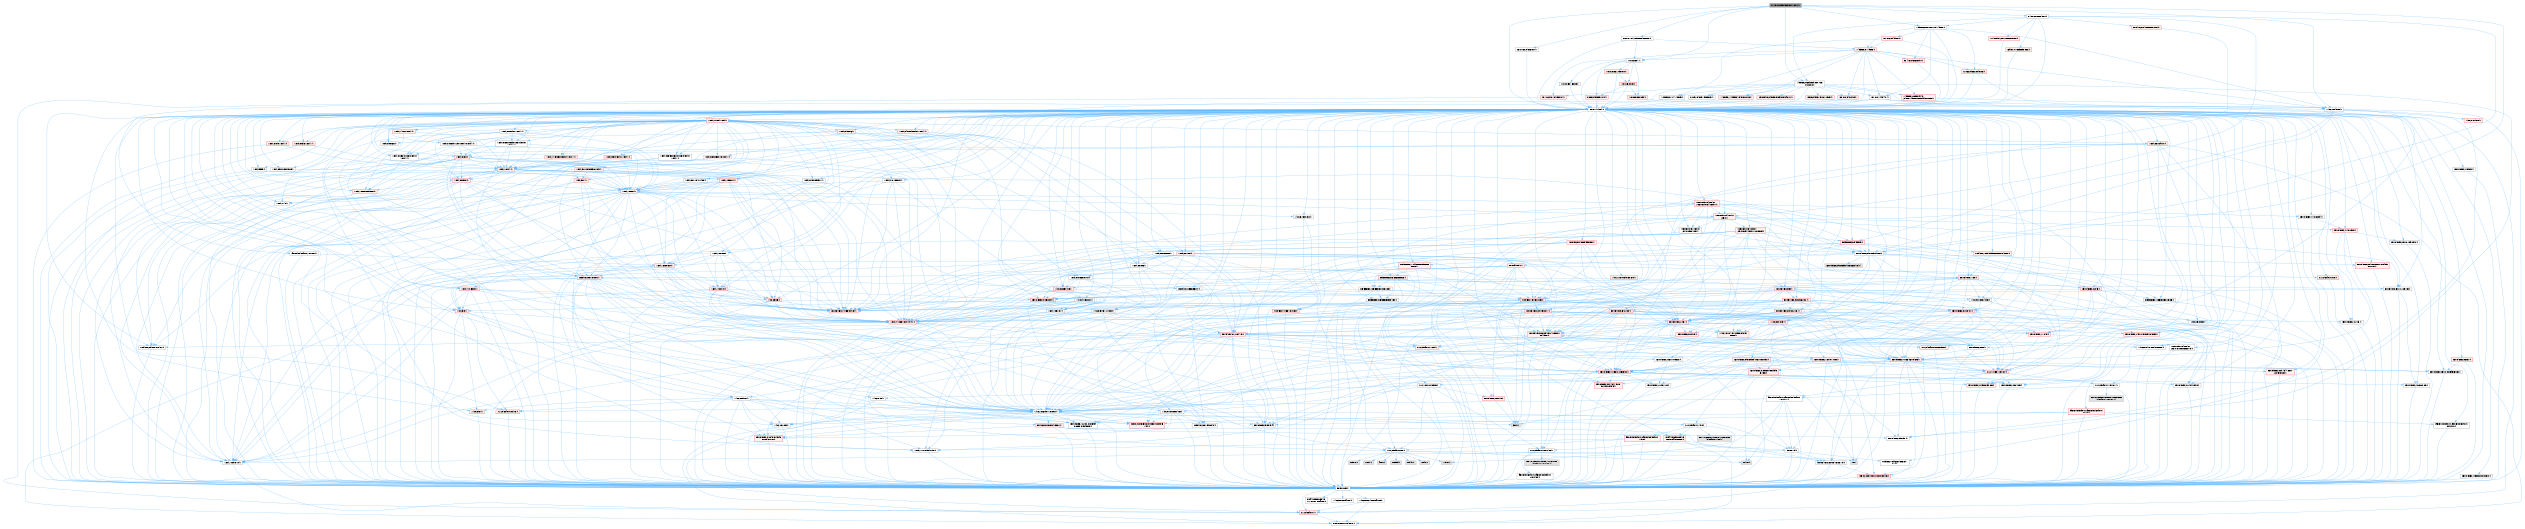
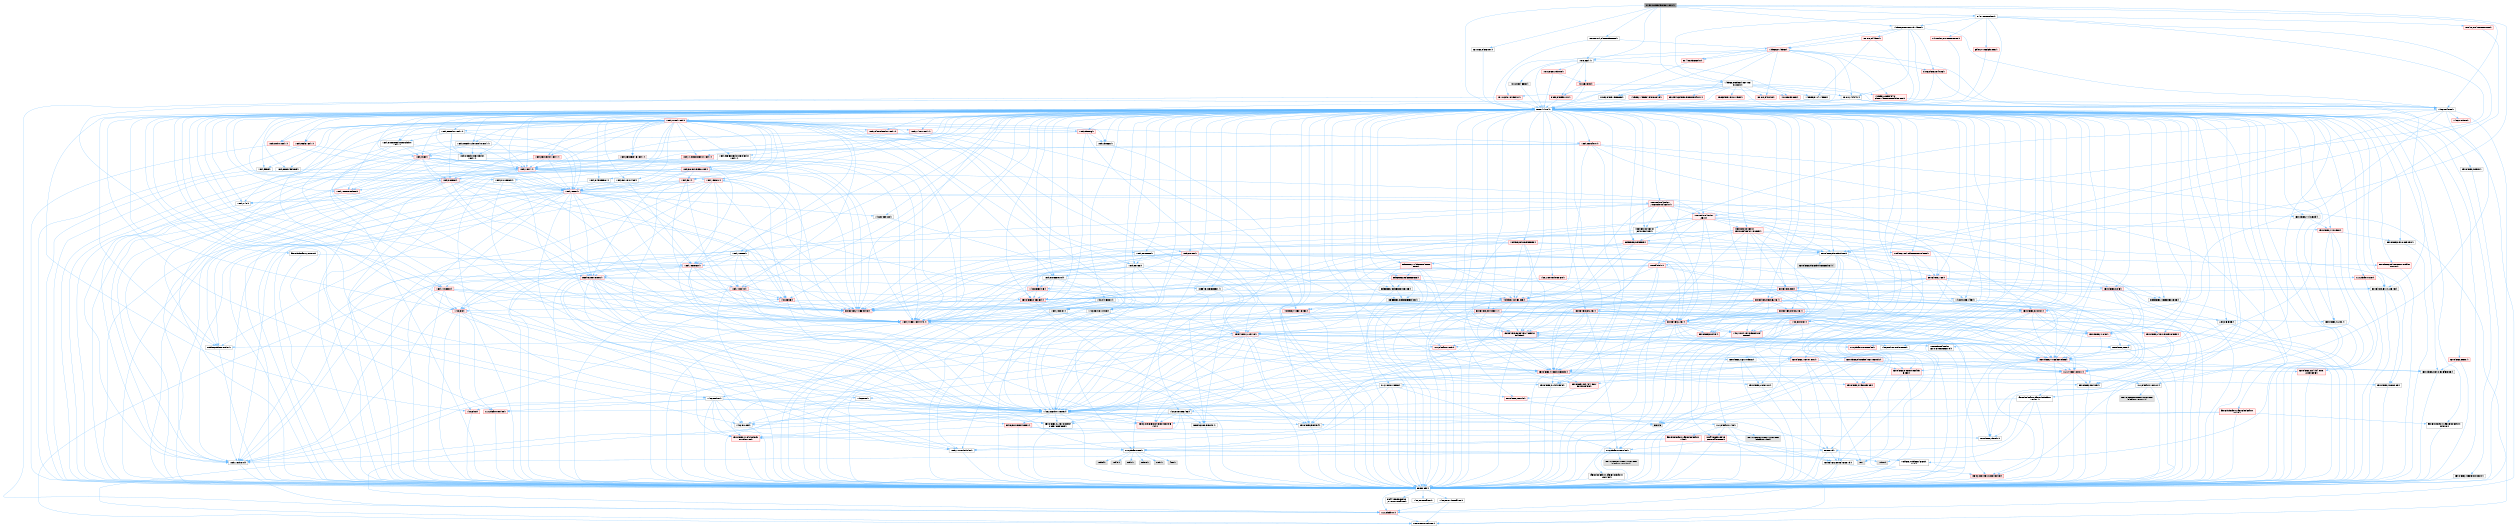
(1746, 463) -> none
